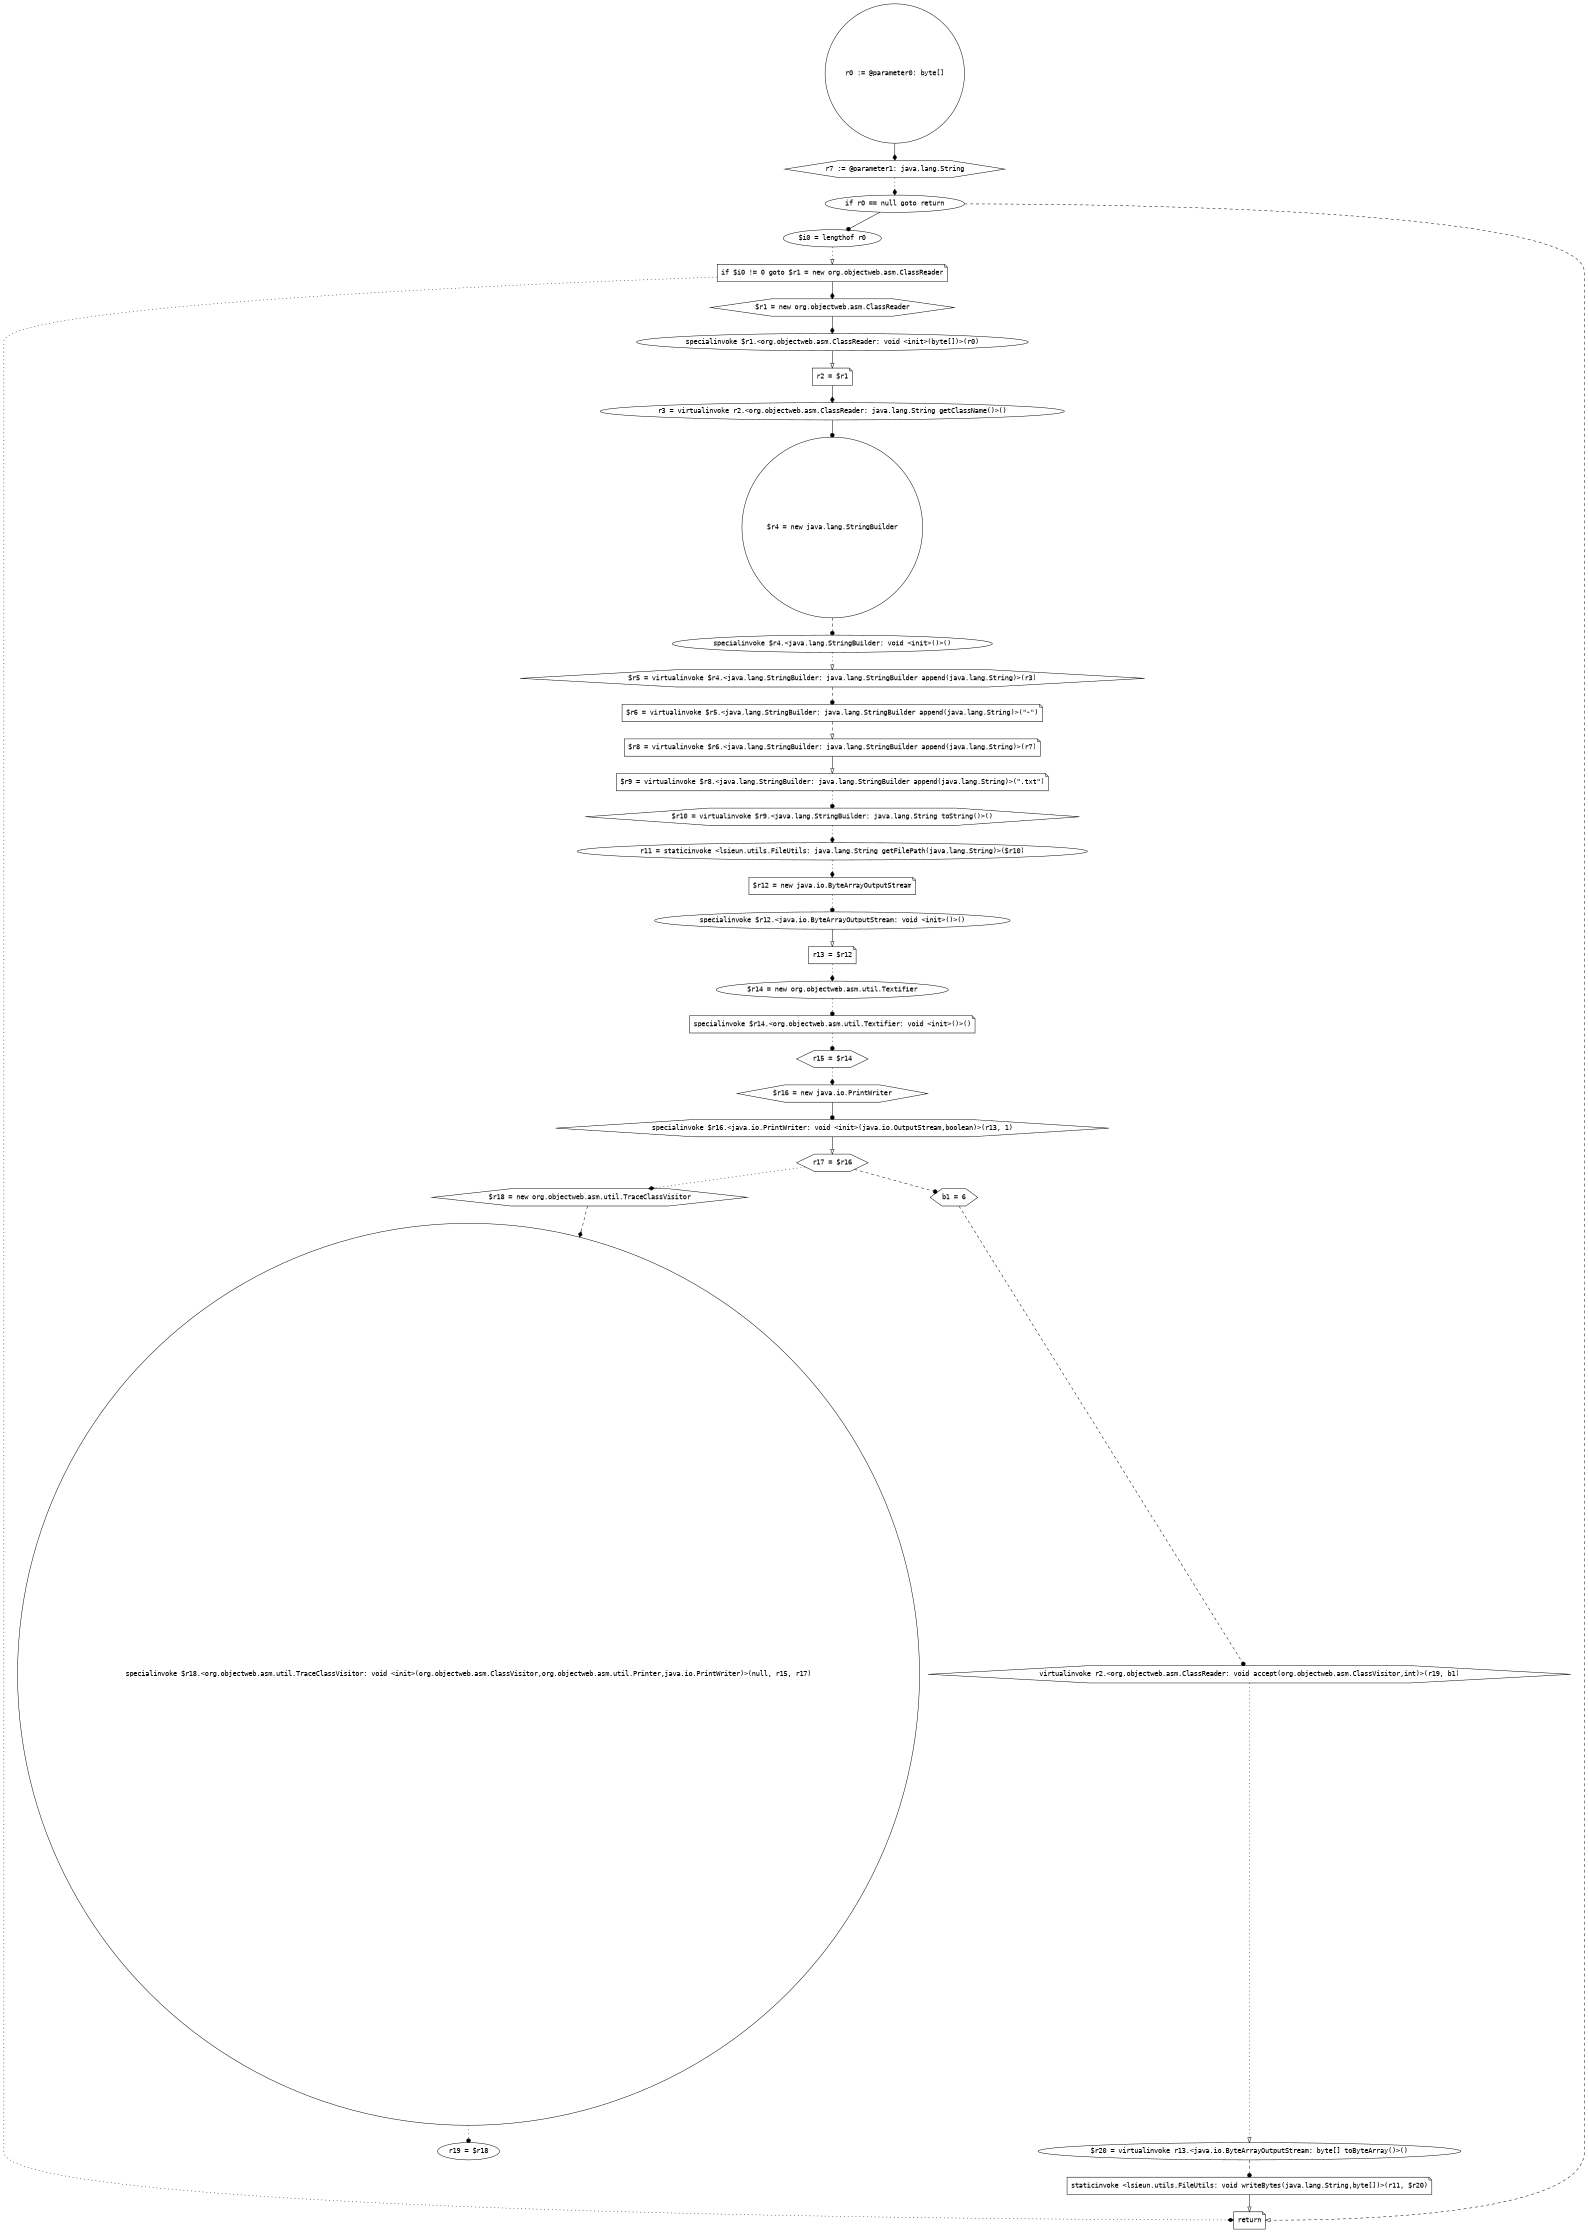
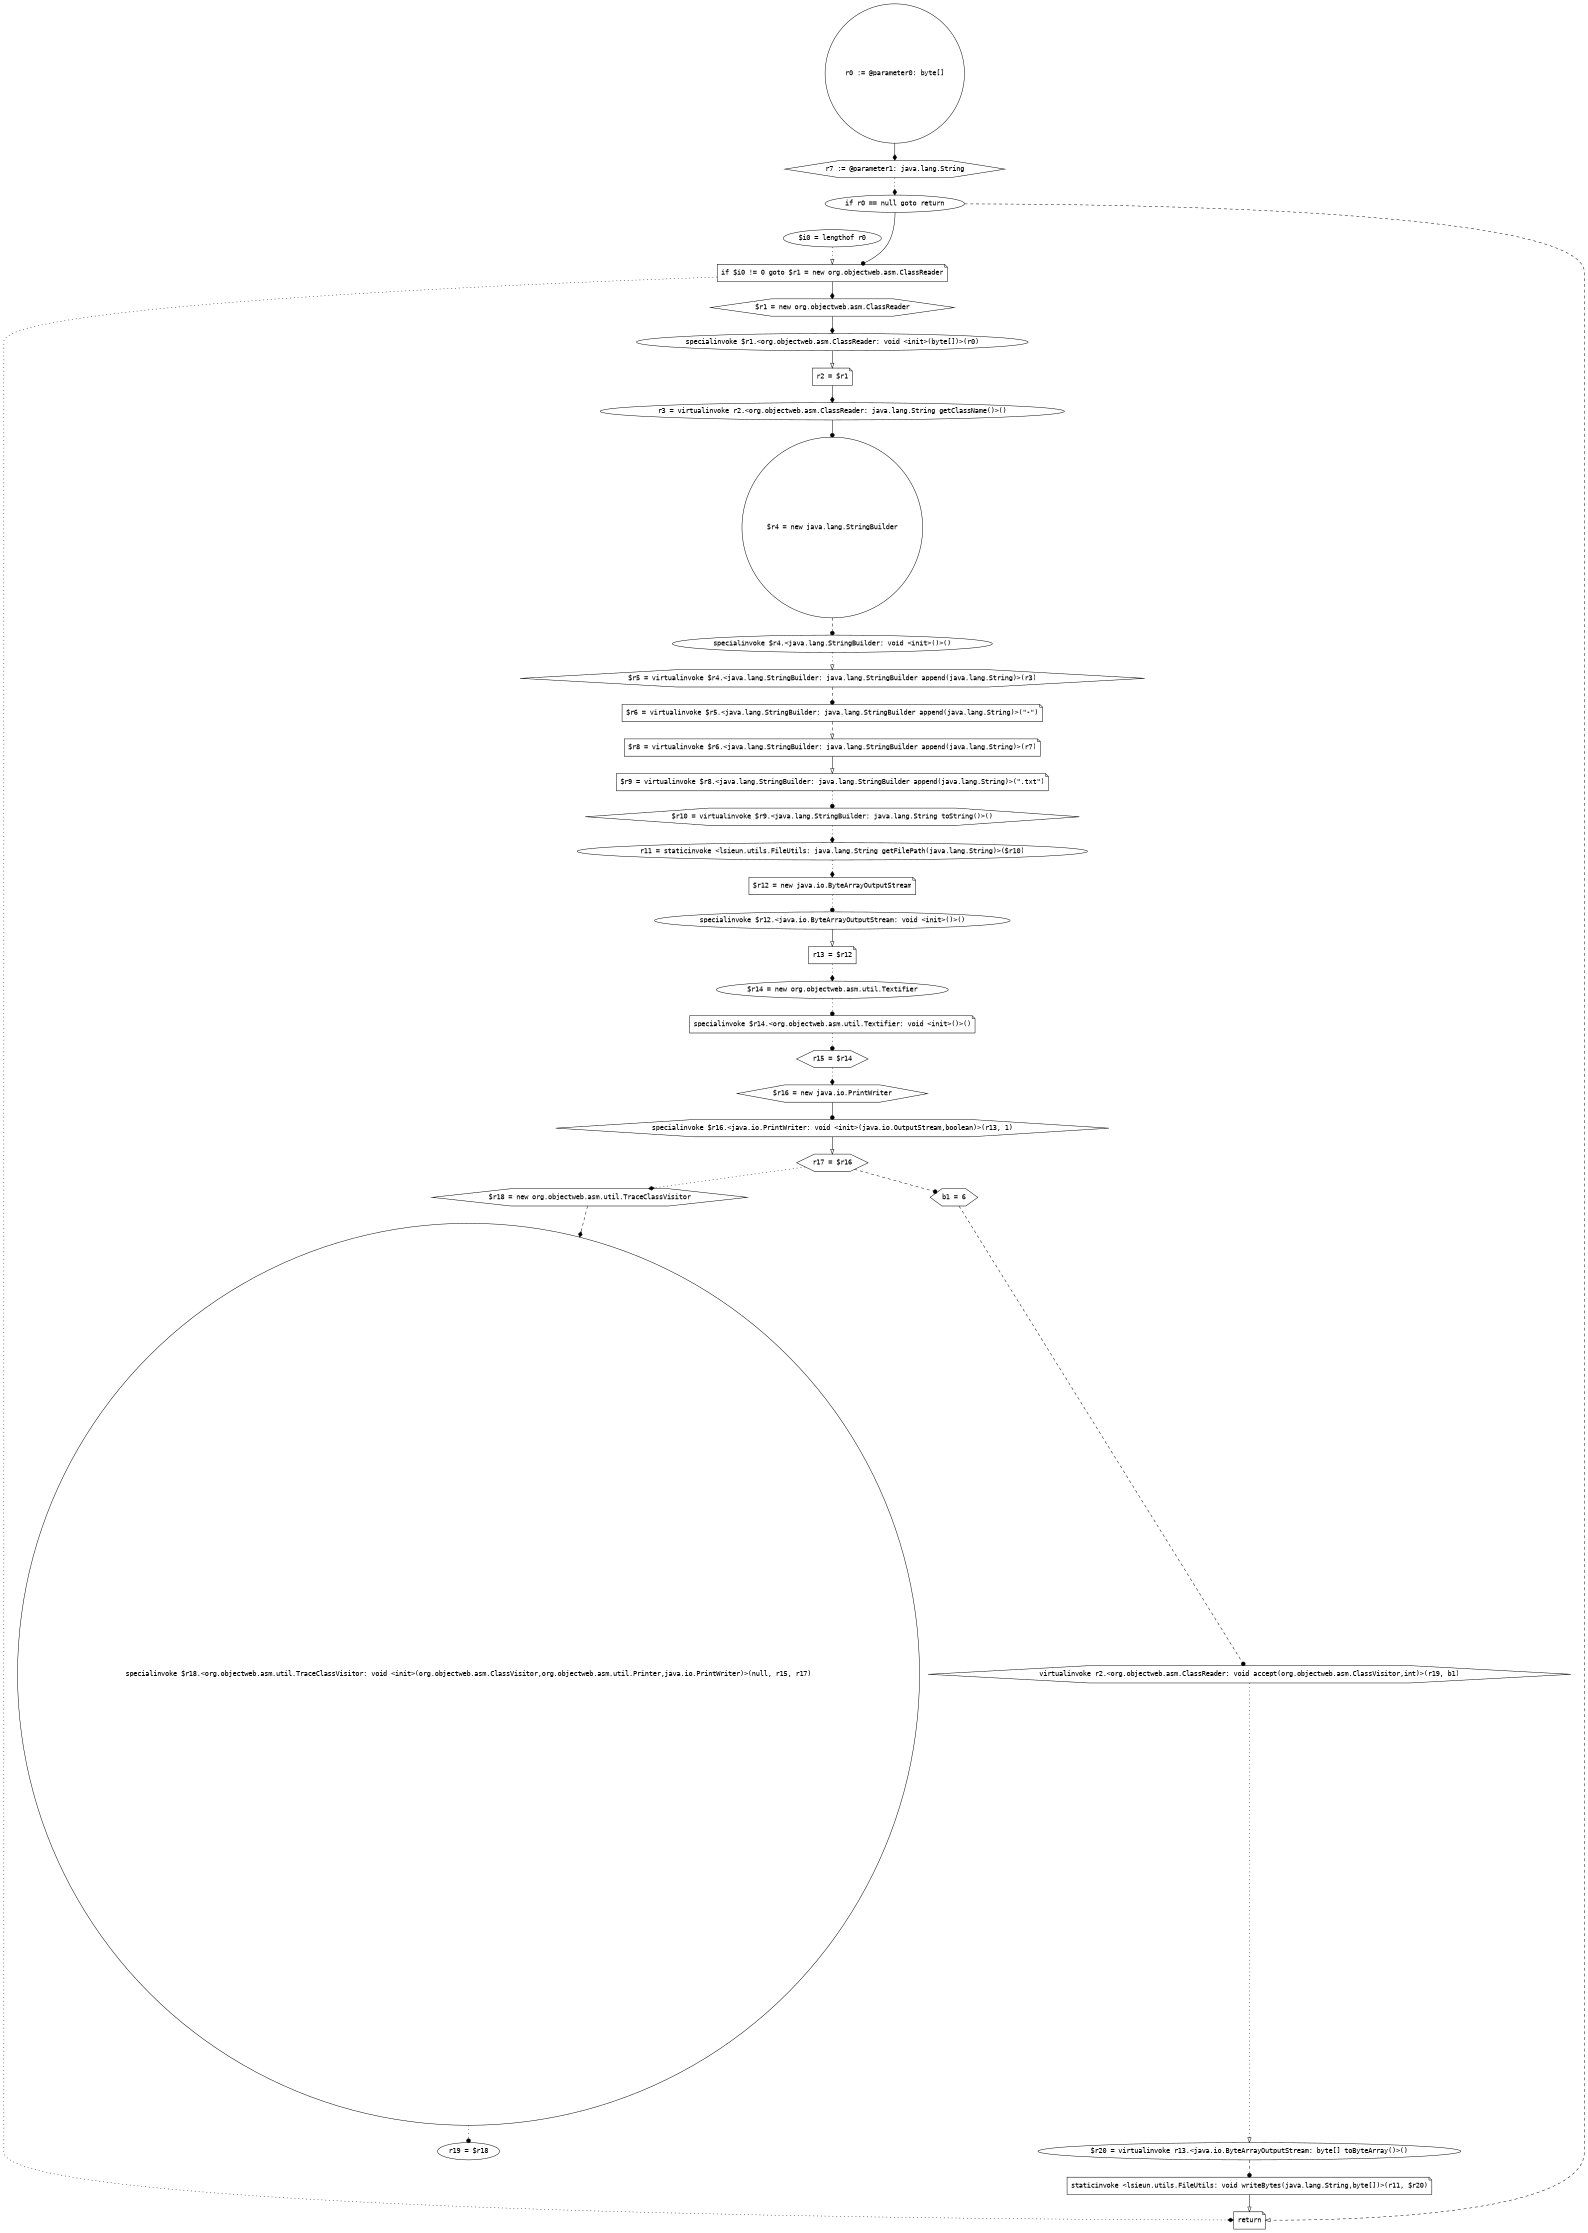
(865, 220) -> (888, 243)
